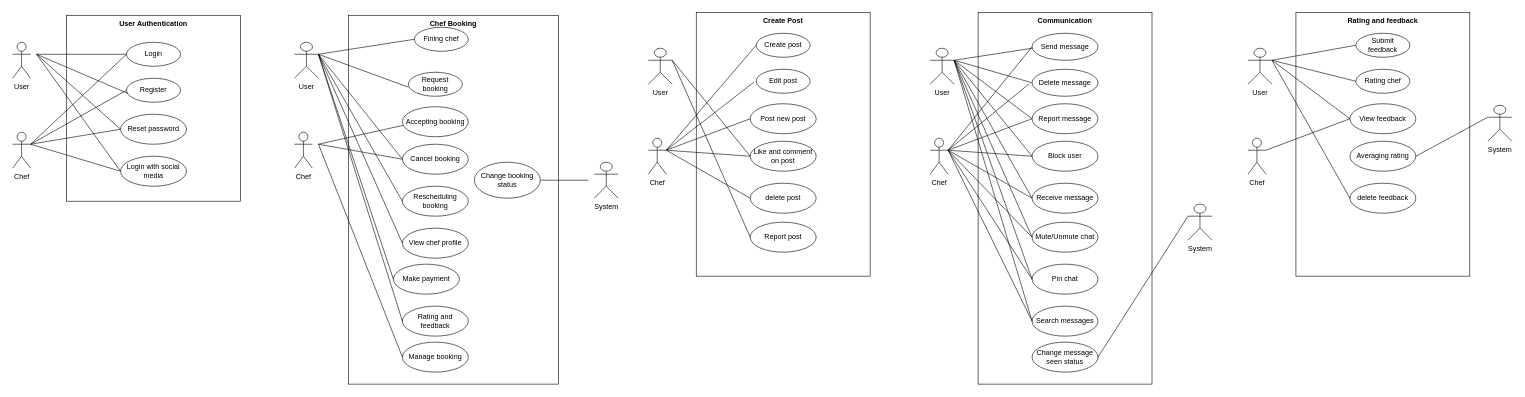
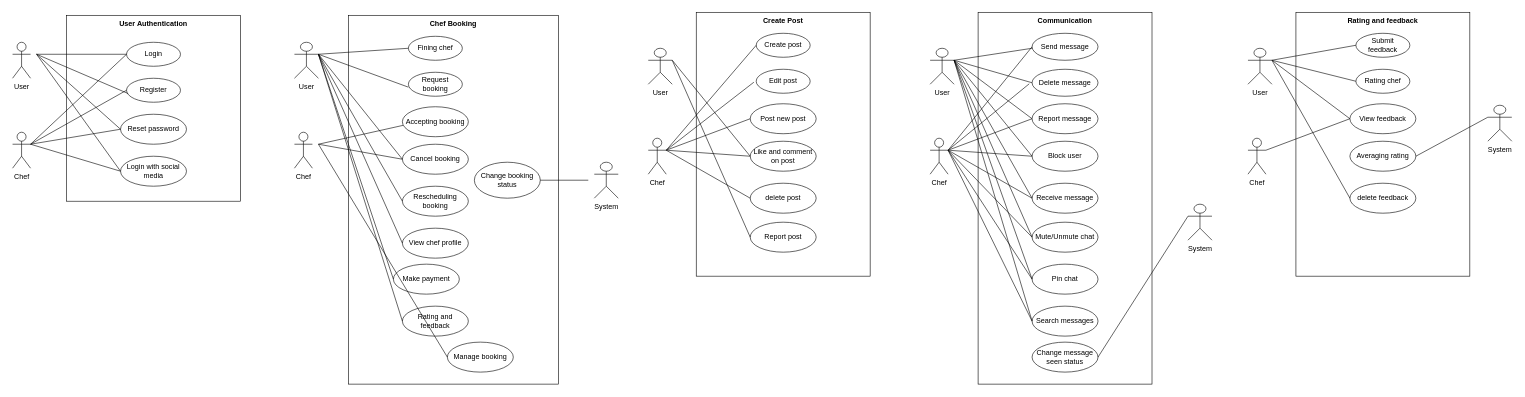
(441, 39) -> (435, 48)
(435, 357) -> (480, 357)
